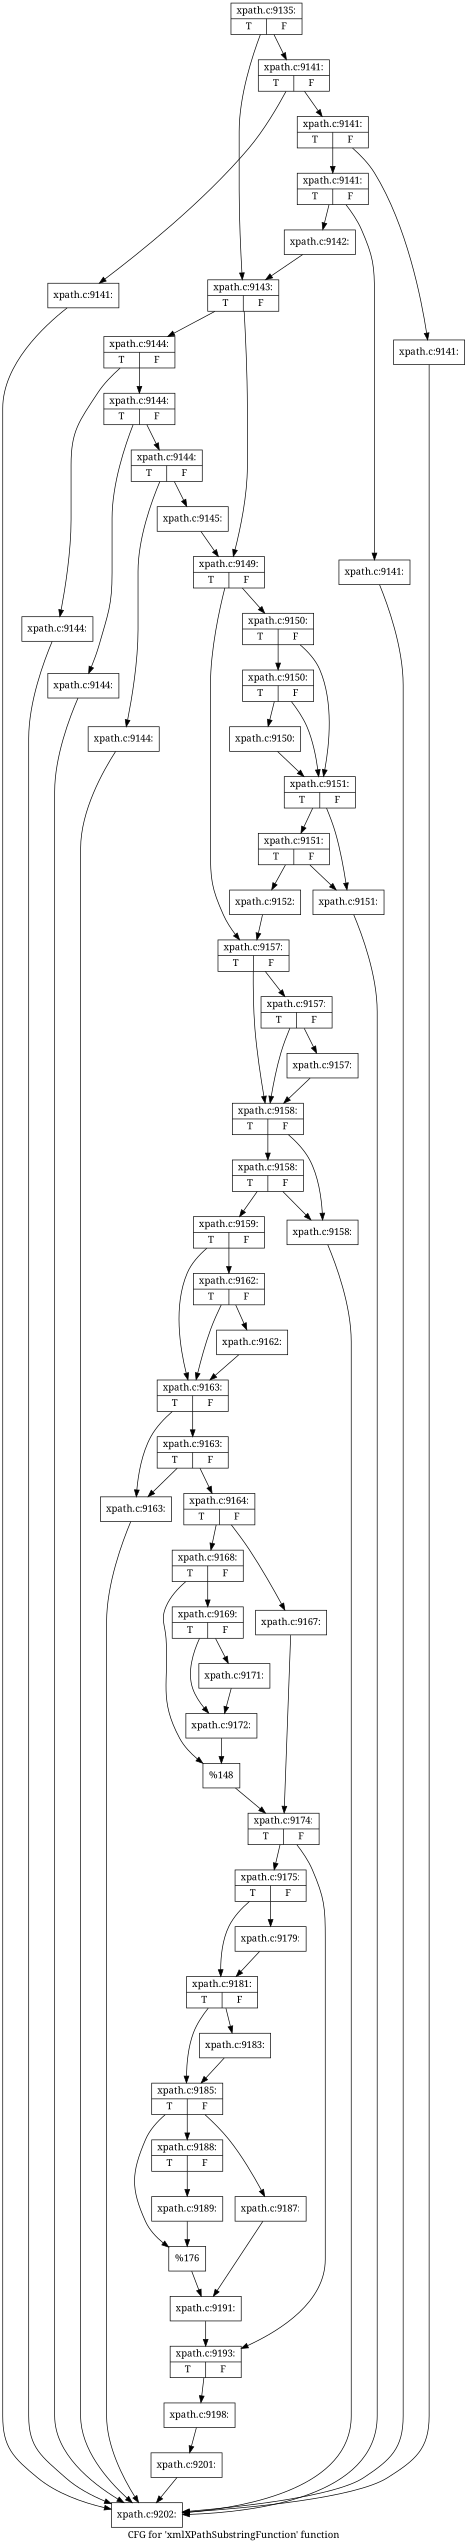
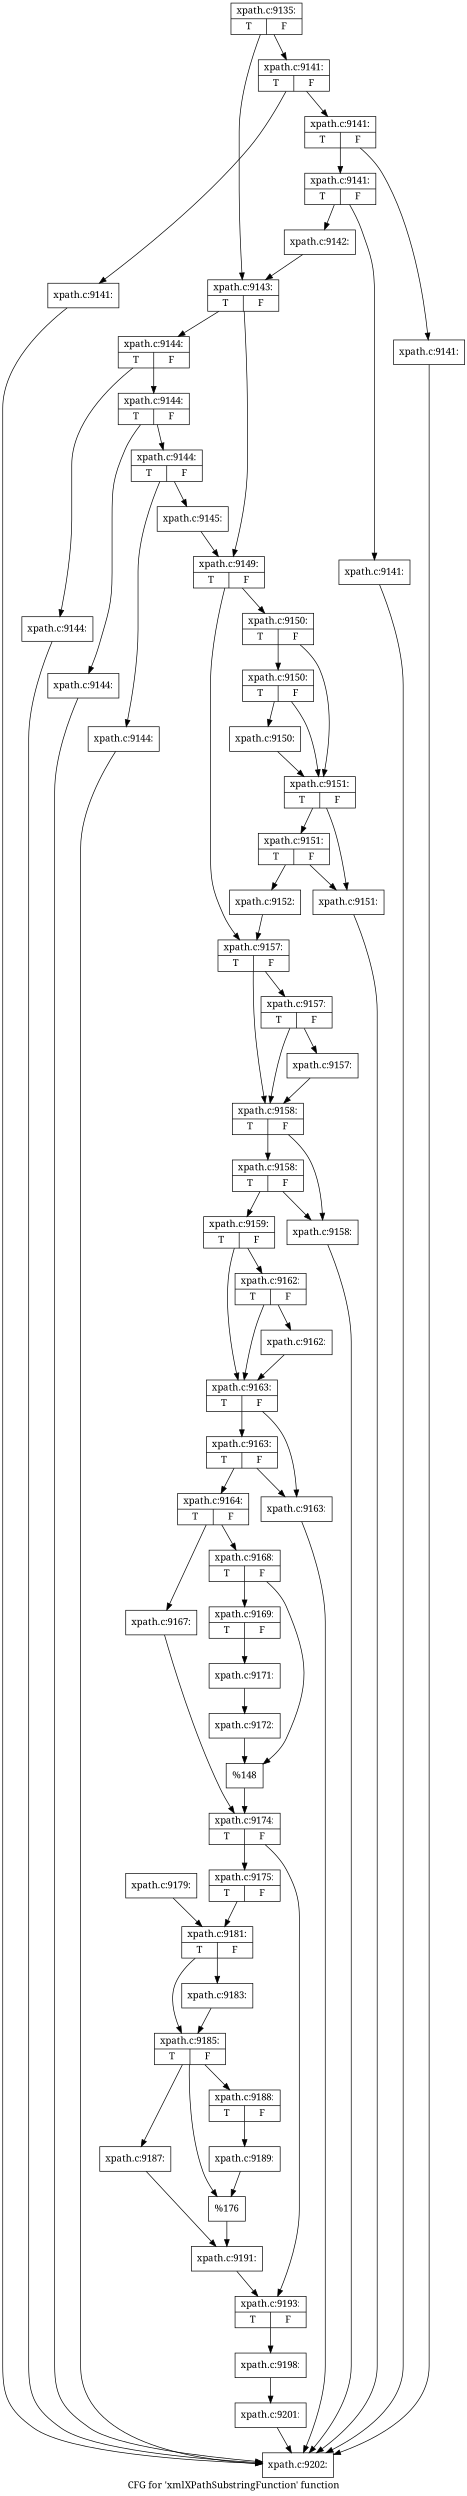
(190, 1674) -> none
(271, 1911) -> none
